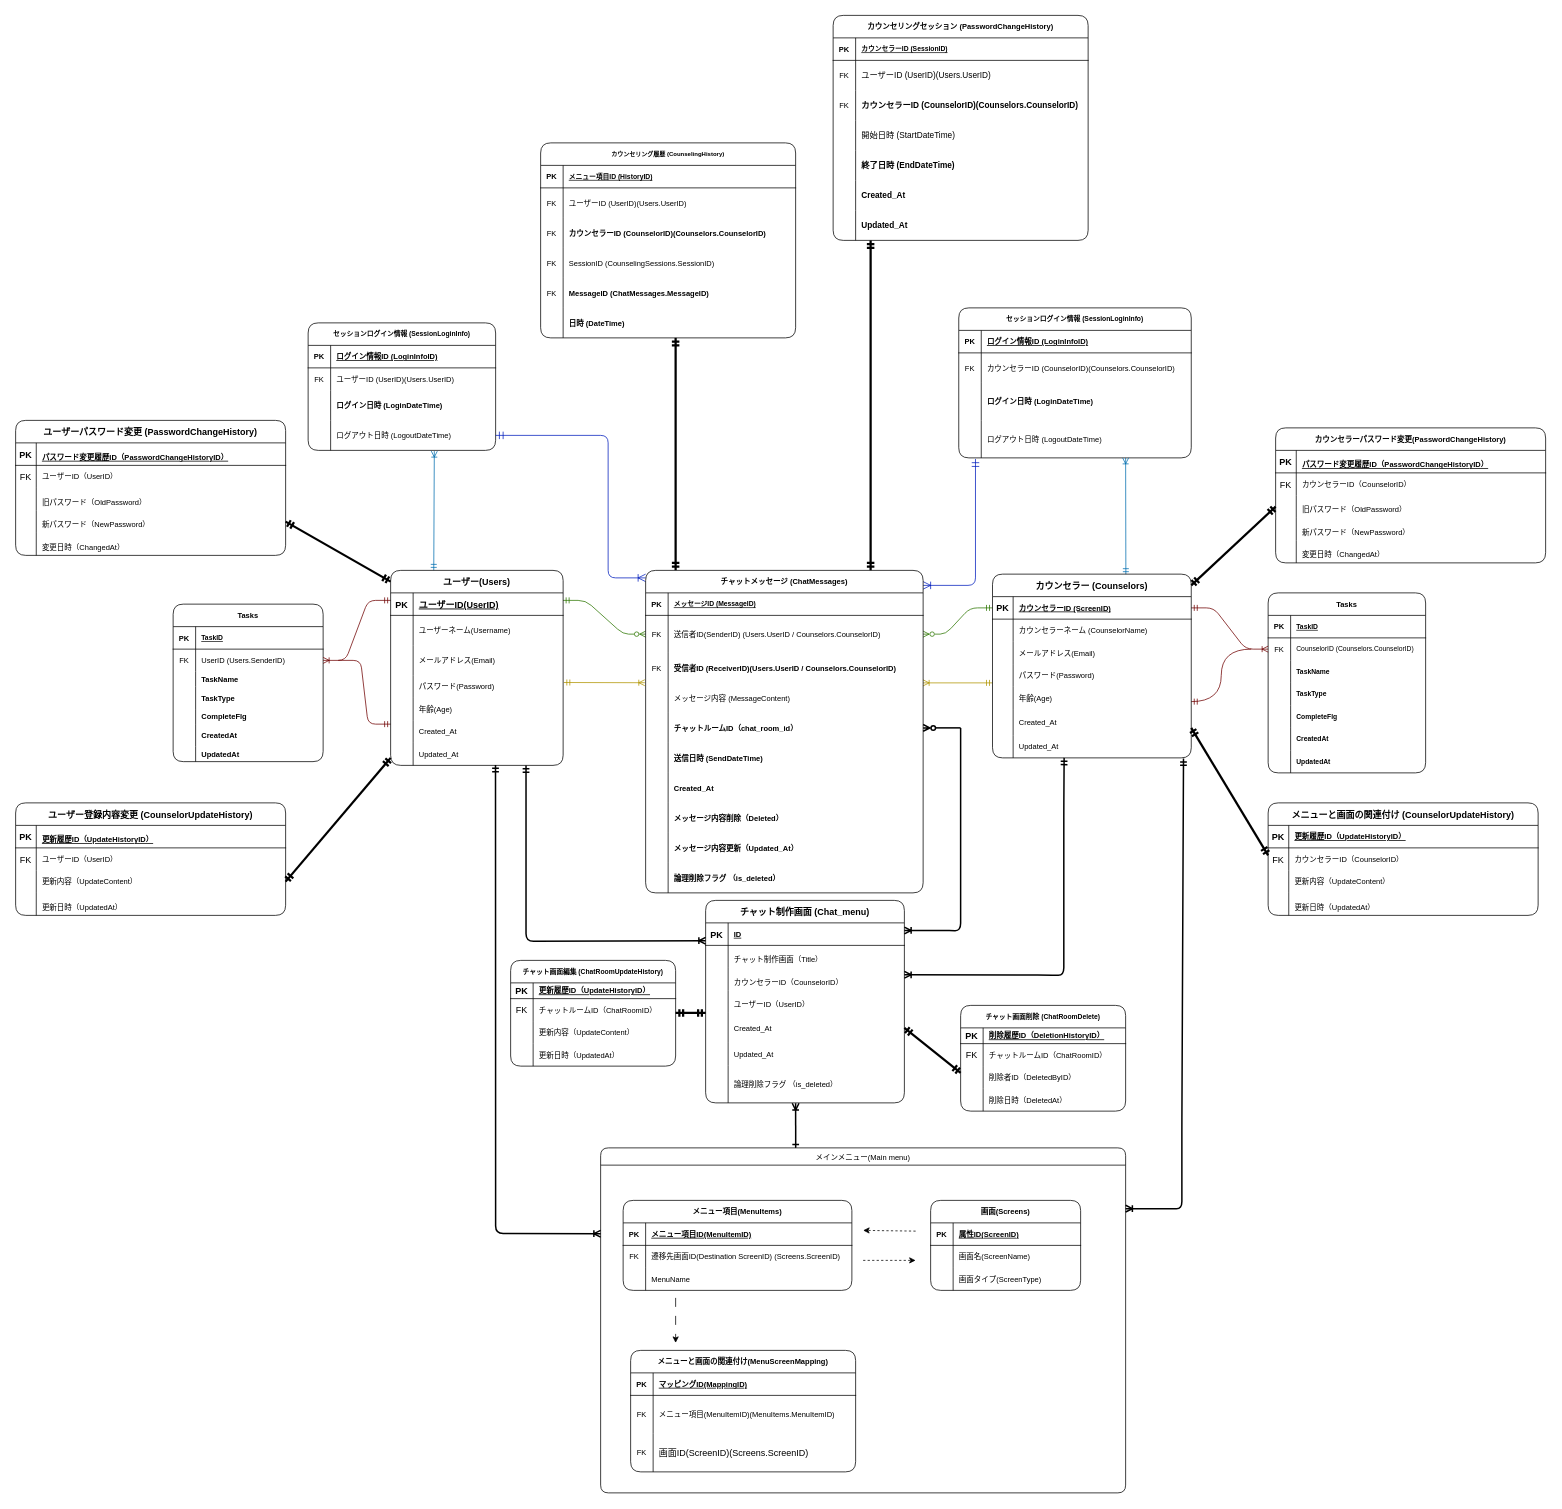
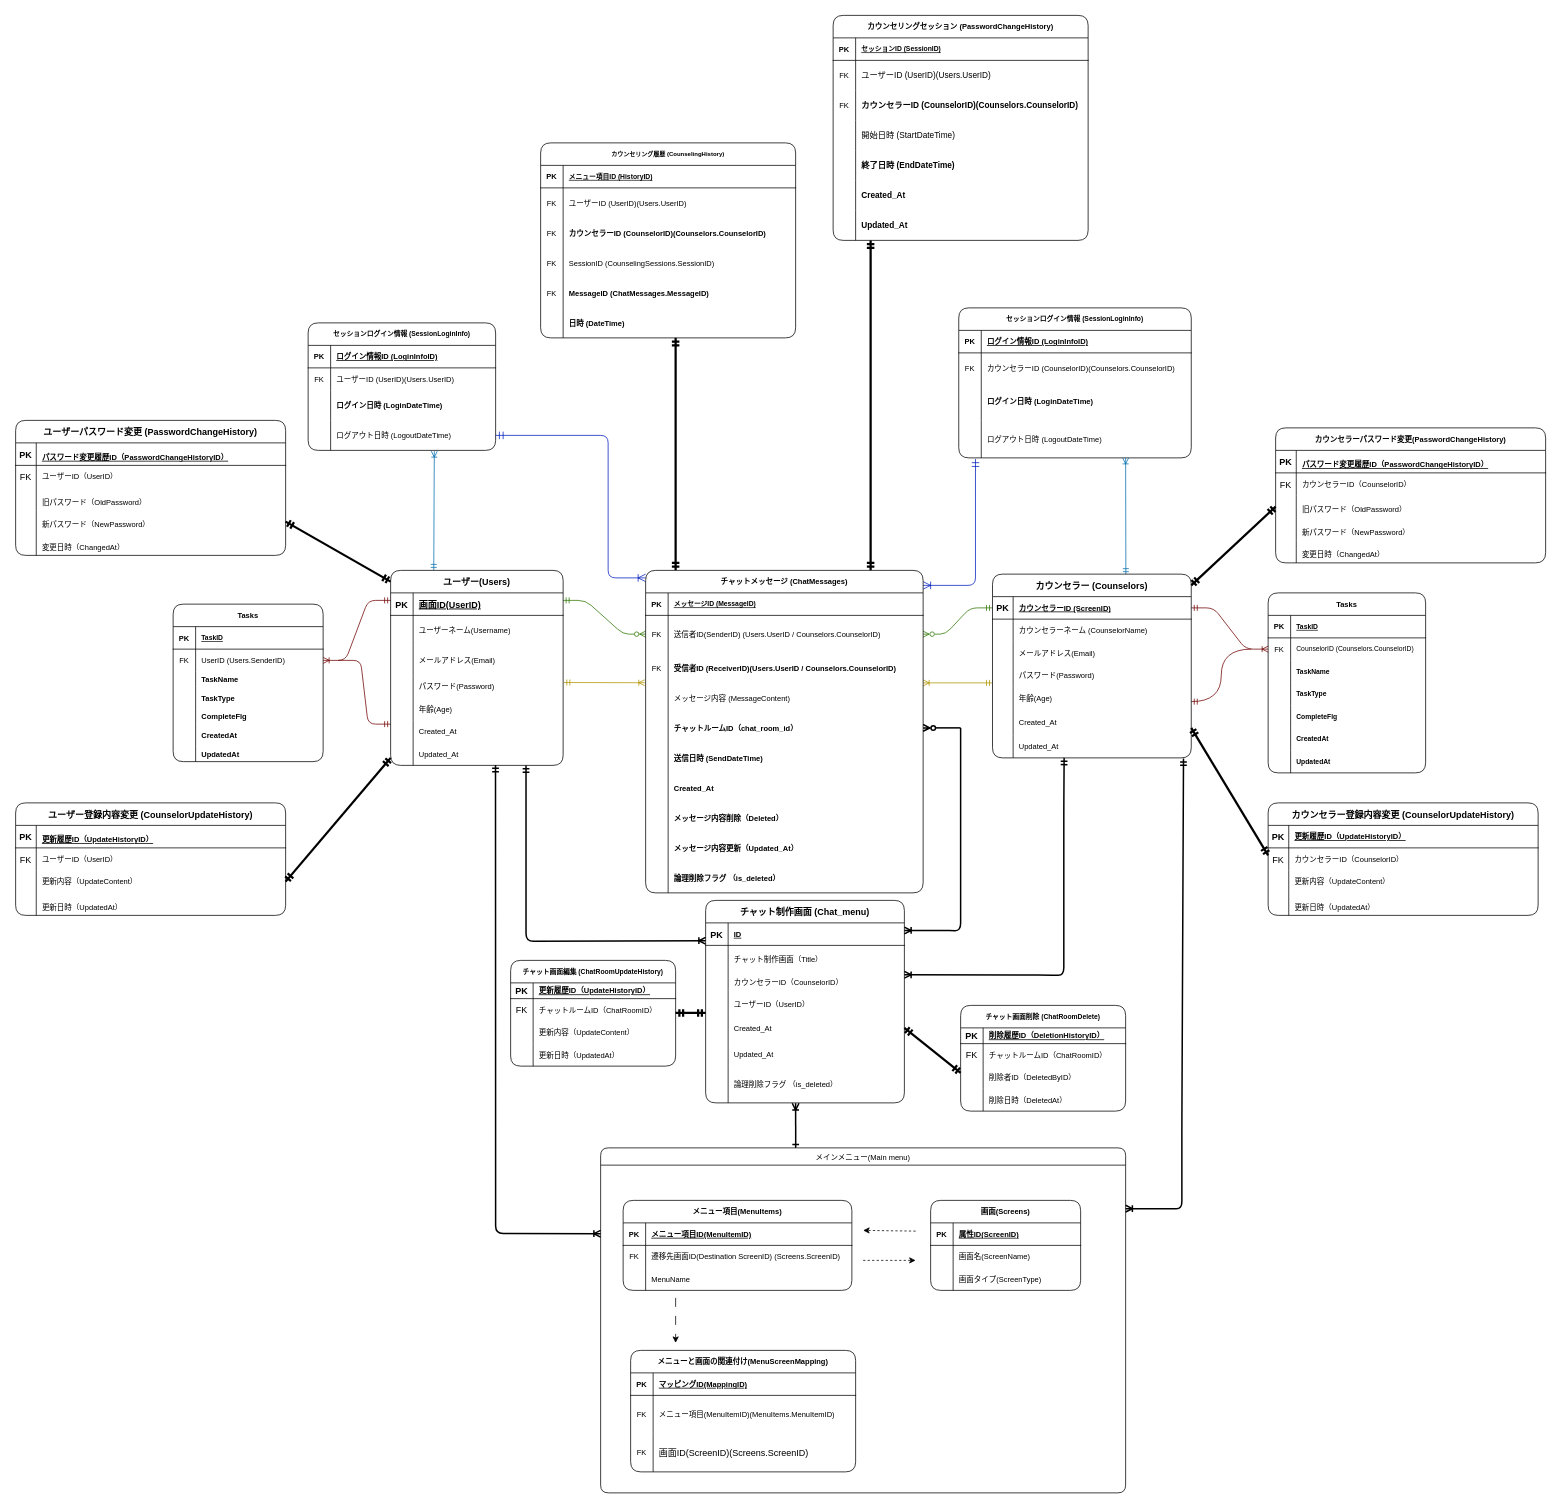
(906, 49) -> (903, 49)
(462, 605) -> (453, 605)
(1403, 815) -> (1403, 815)
